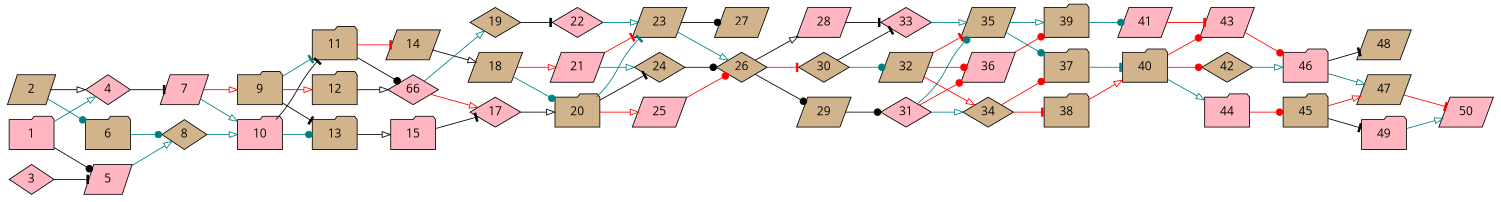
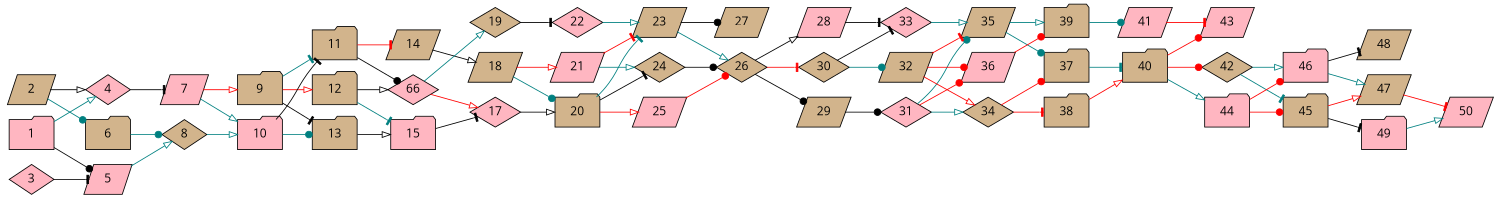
(1261, 42) -> (1261, 93)
none -> (1260, 86)
none -> (372, 111)
